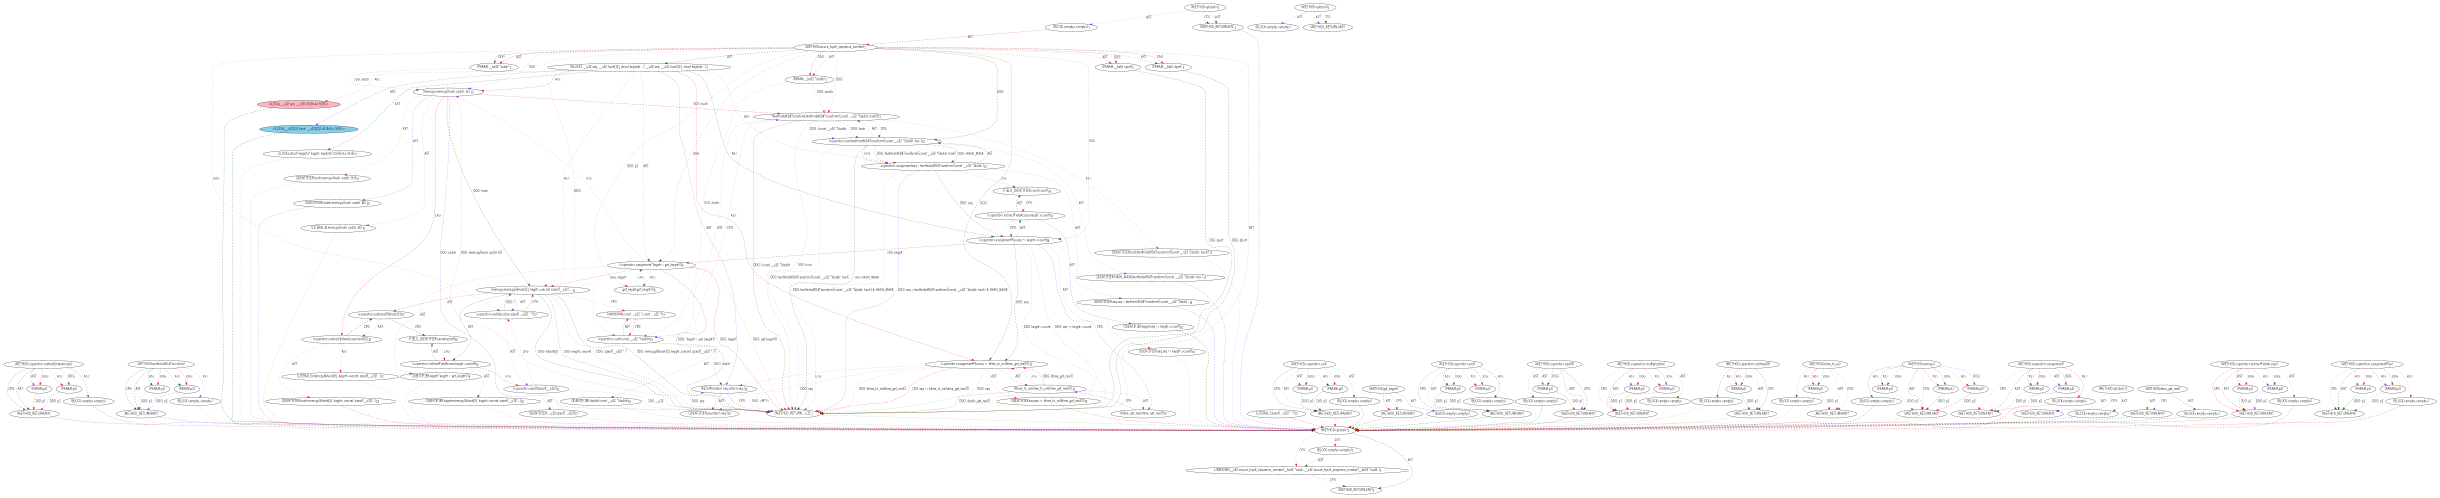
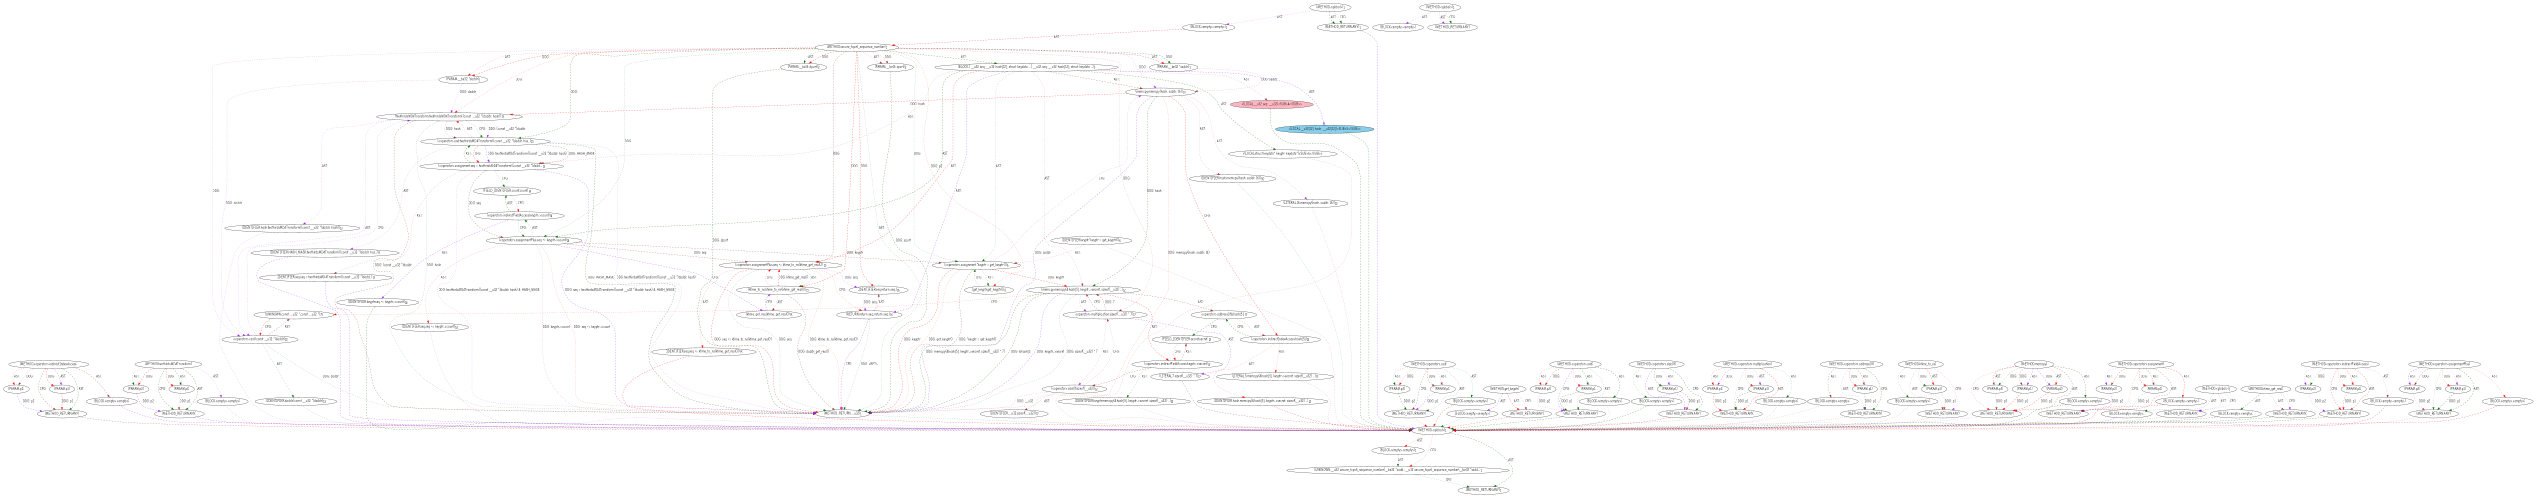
none -> (861, 170)
(357, 178) -> (1263, 178)
none -> (850, 183)
(337, 204) -> none
(467, 282) -> (1051, 257)
(461, 314) -> (1151, 314)
(664, 315) -> (322, 315)
none -> (1205, 332)
(718, 352) -> (531, 411)
